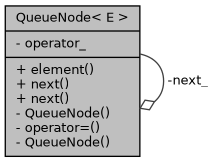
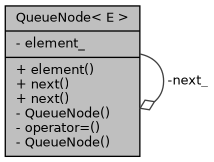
(51, 44) -> (51, 44)
